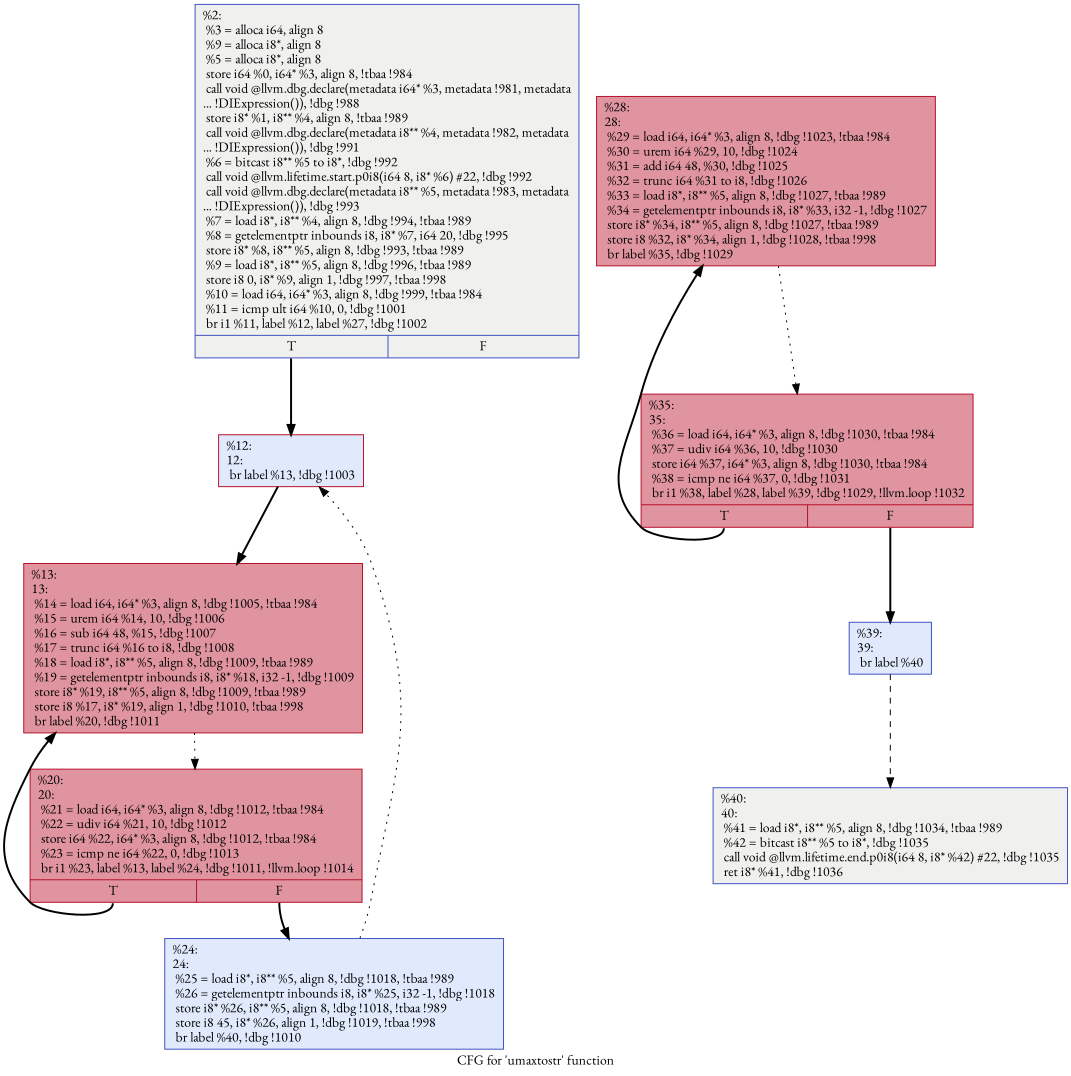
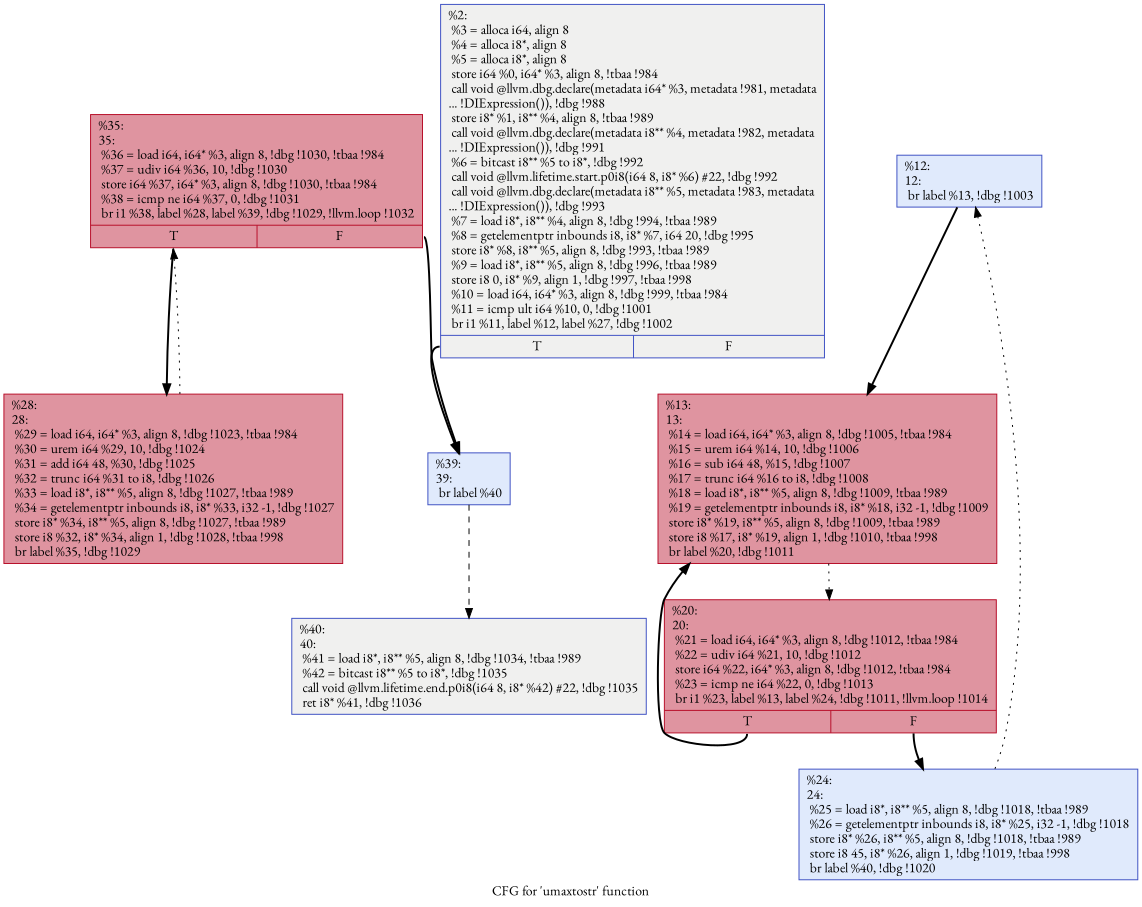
(262, 45) -> (508, 45)
(291, 392) -> (438, 394)
(291, 461) -> (969, 181)
(237, 1037) -> (871, 868)
